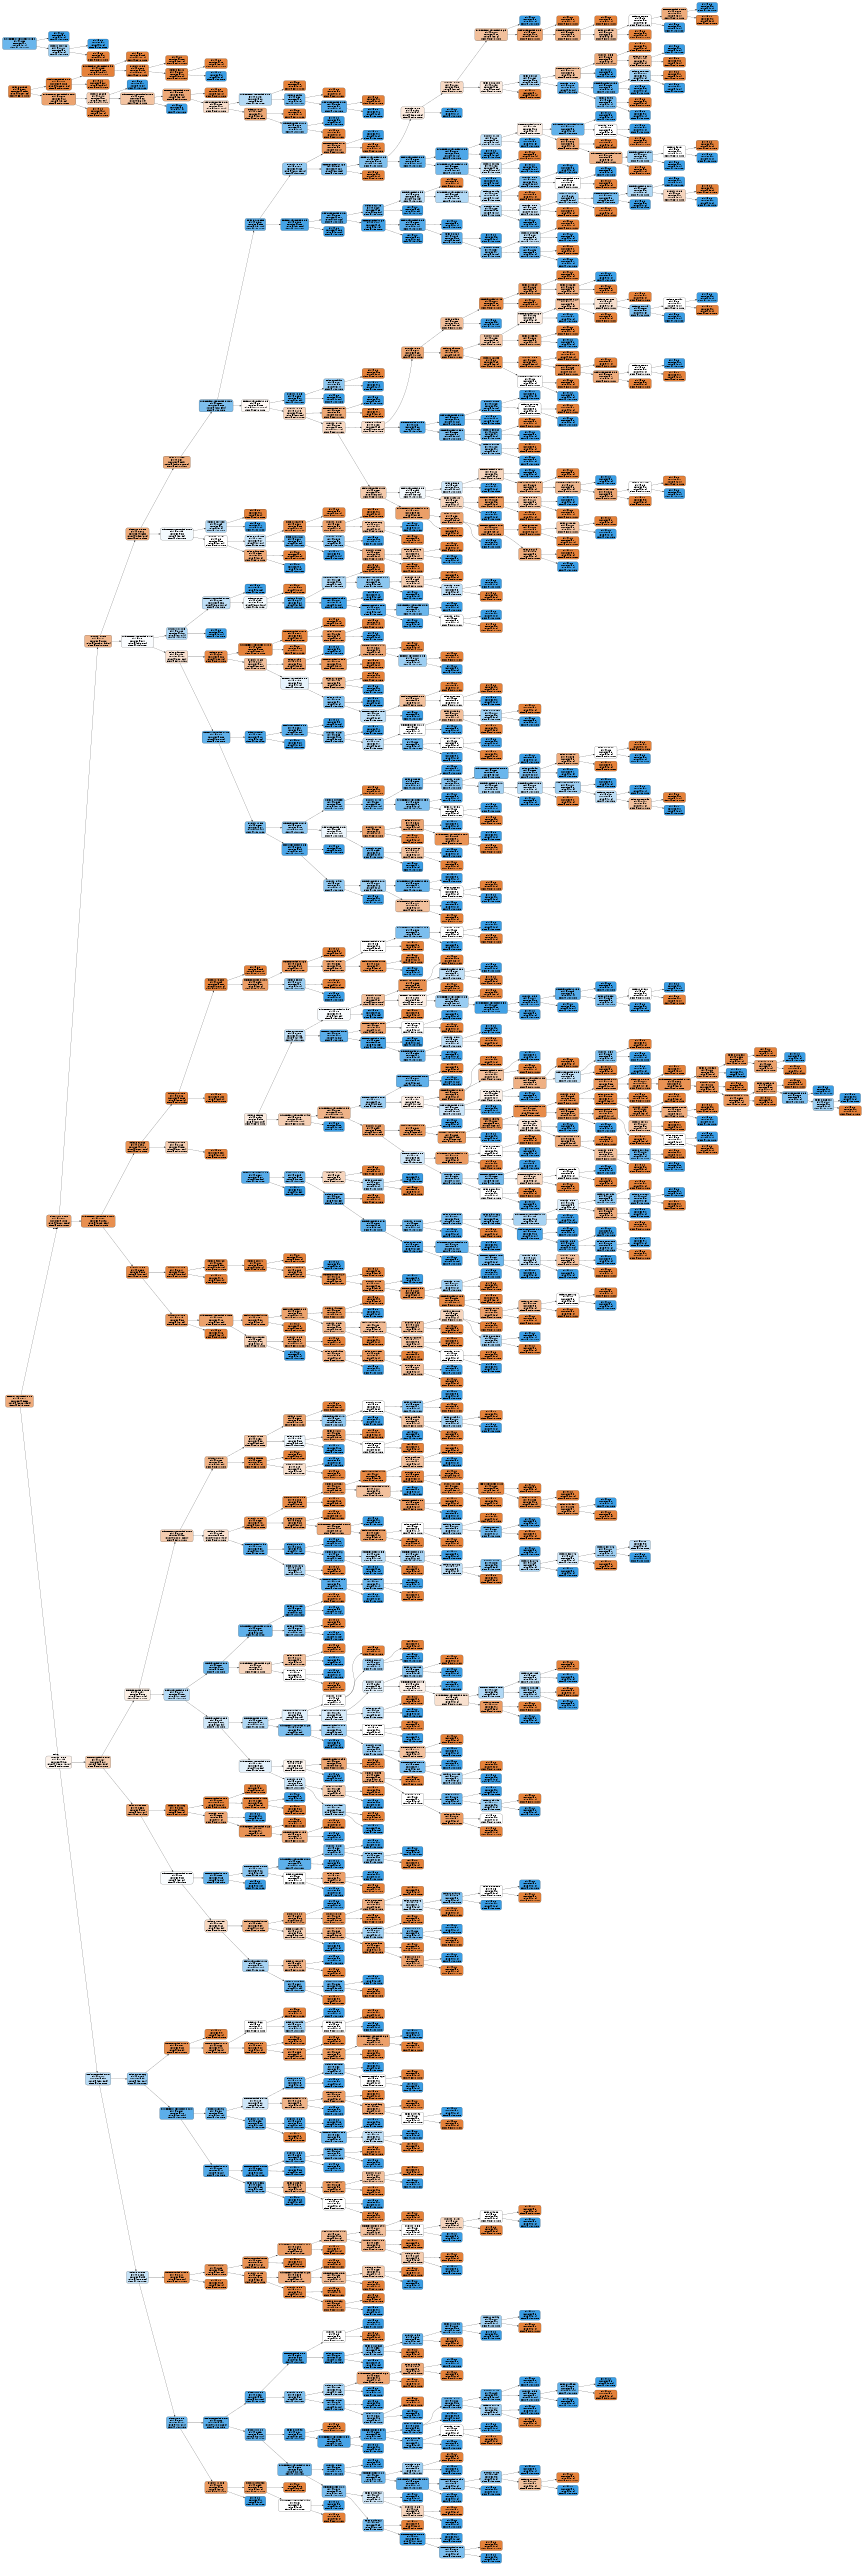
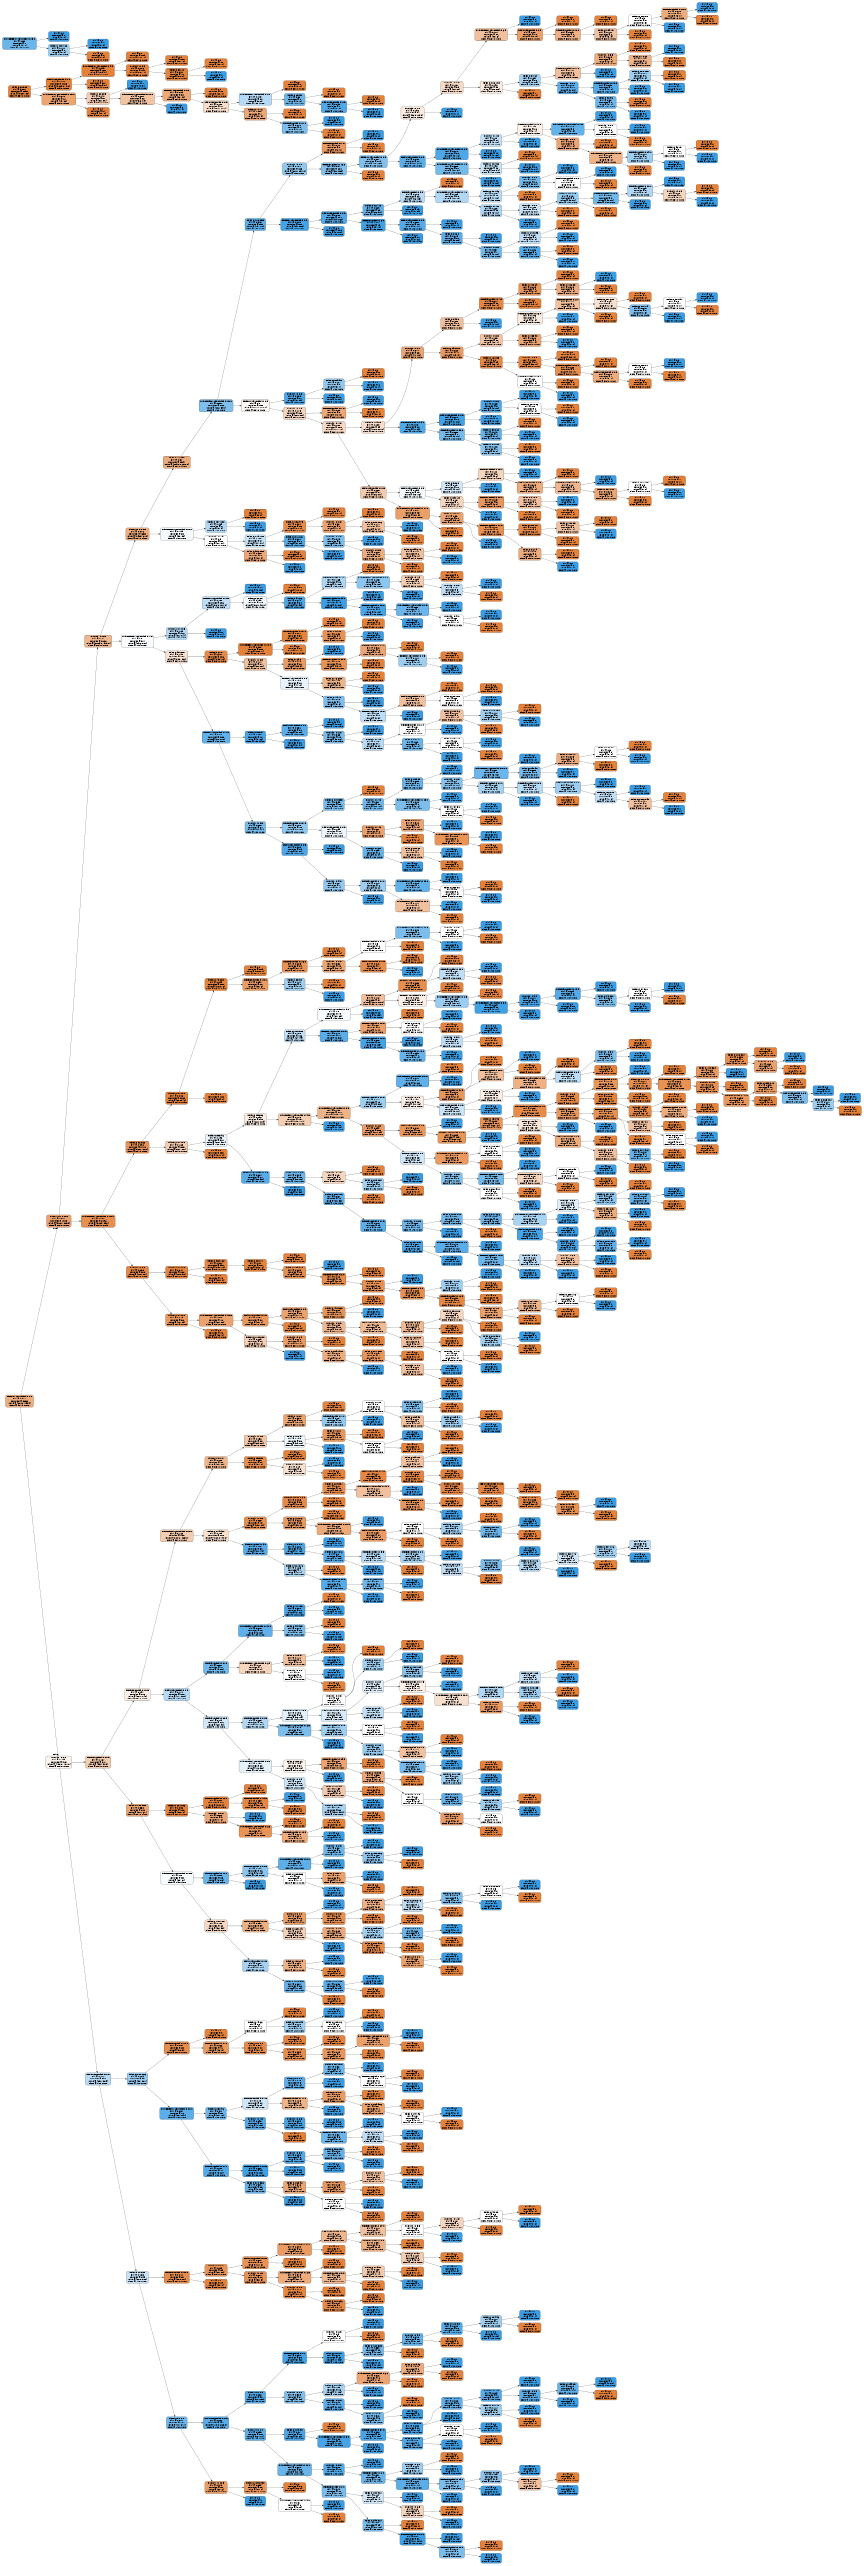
none -> (623, 1120)
none -> (216, 1140)
